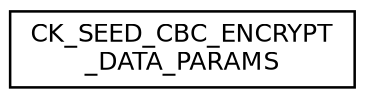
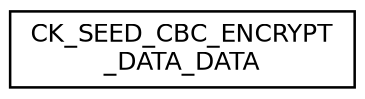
(182, 49) -> (182, 49)
